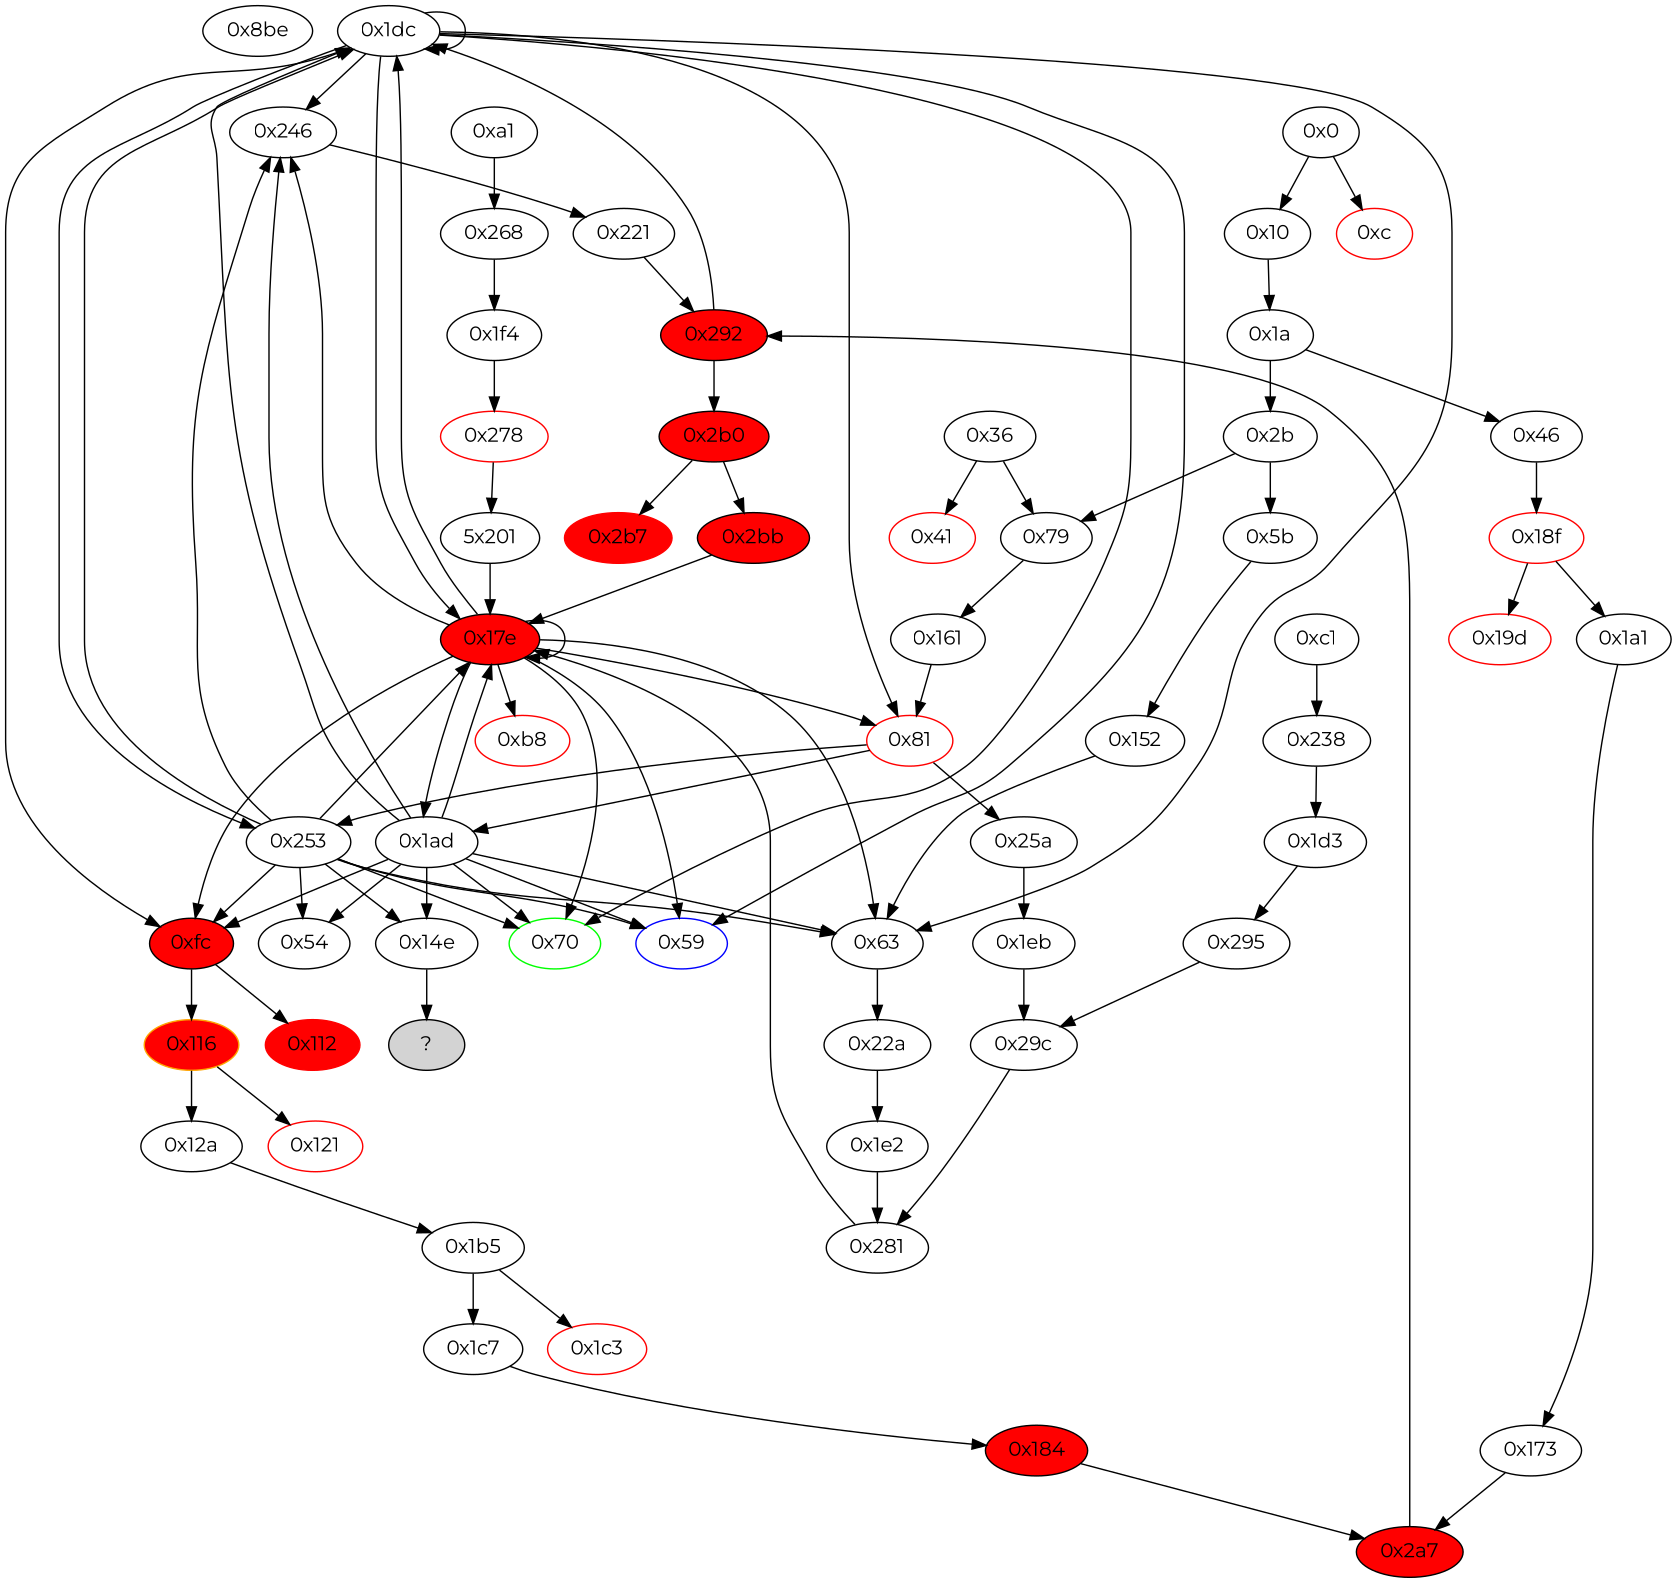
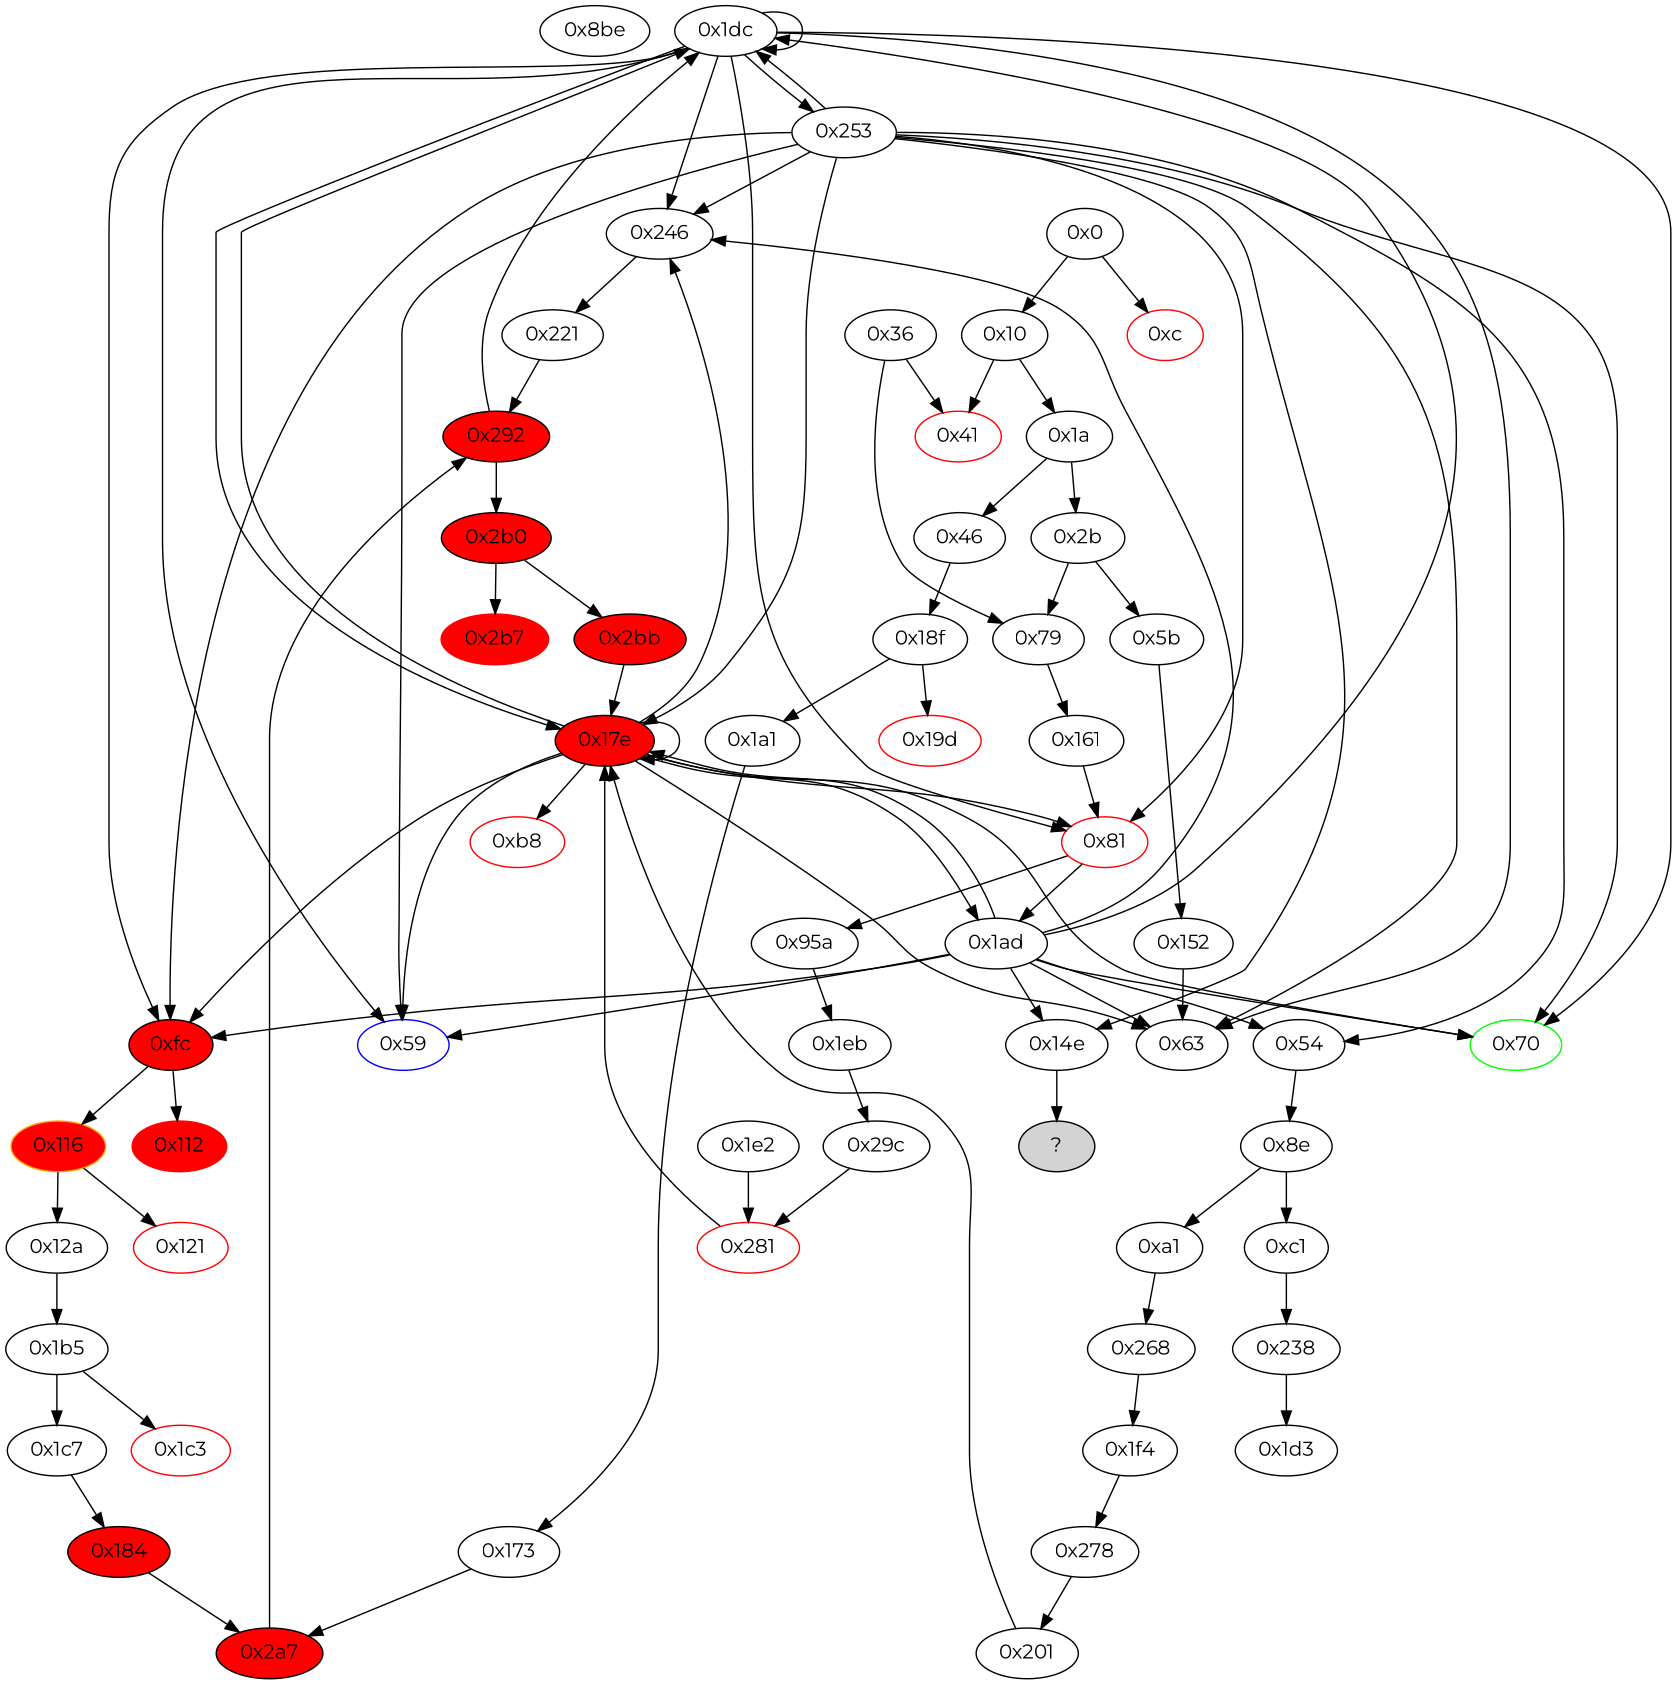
none -> (984, 379)
(494, 437) -> (1085, 1552)
(490, 538) -> (1027, 1653)
(1536, 538) -> (920, 639)
(607, 772) -> (1243, 372)
(1024, 842) -> (805, 944)
(1237, 944) -> none
(877, 1045) -> none
none -> (1286, 1146)
(877, 1248) -> (748, 1248)
